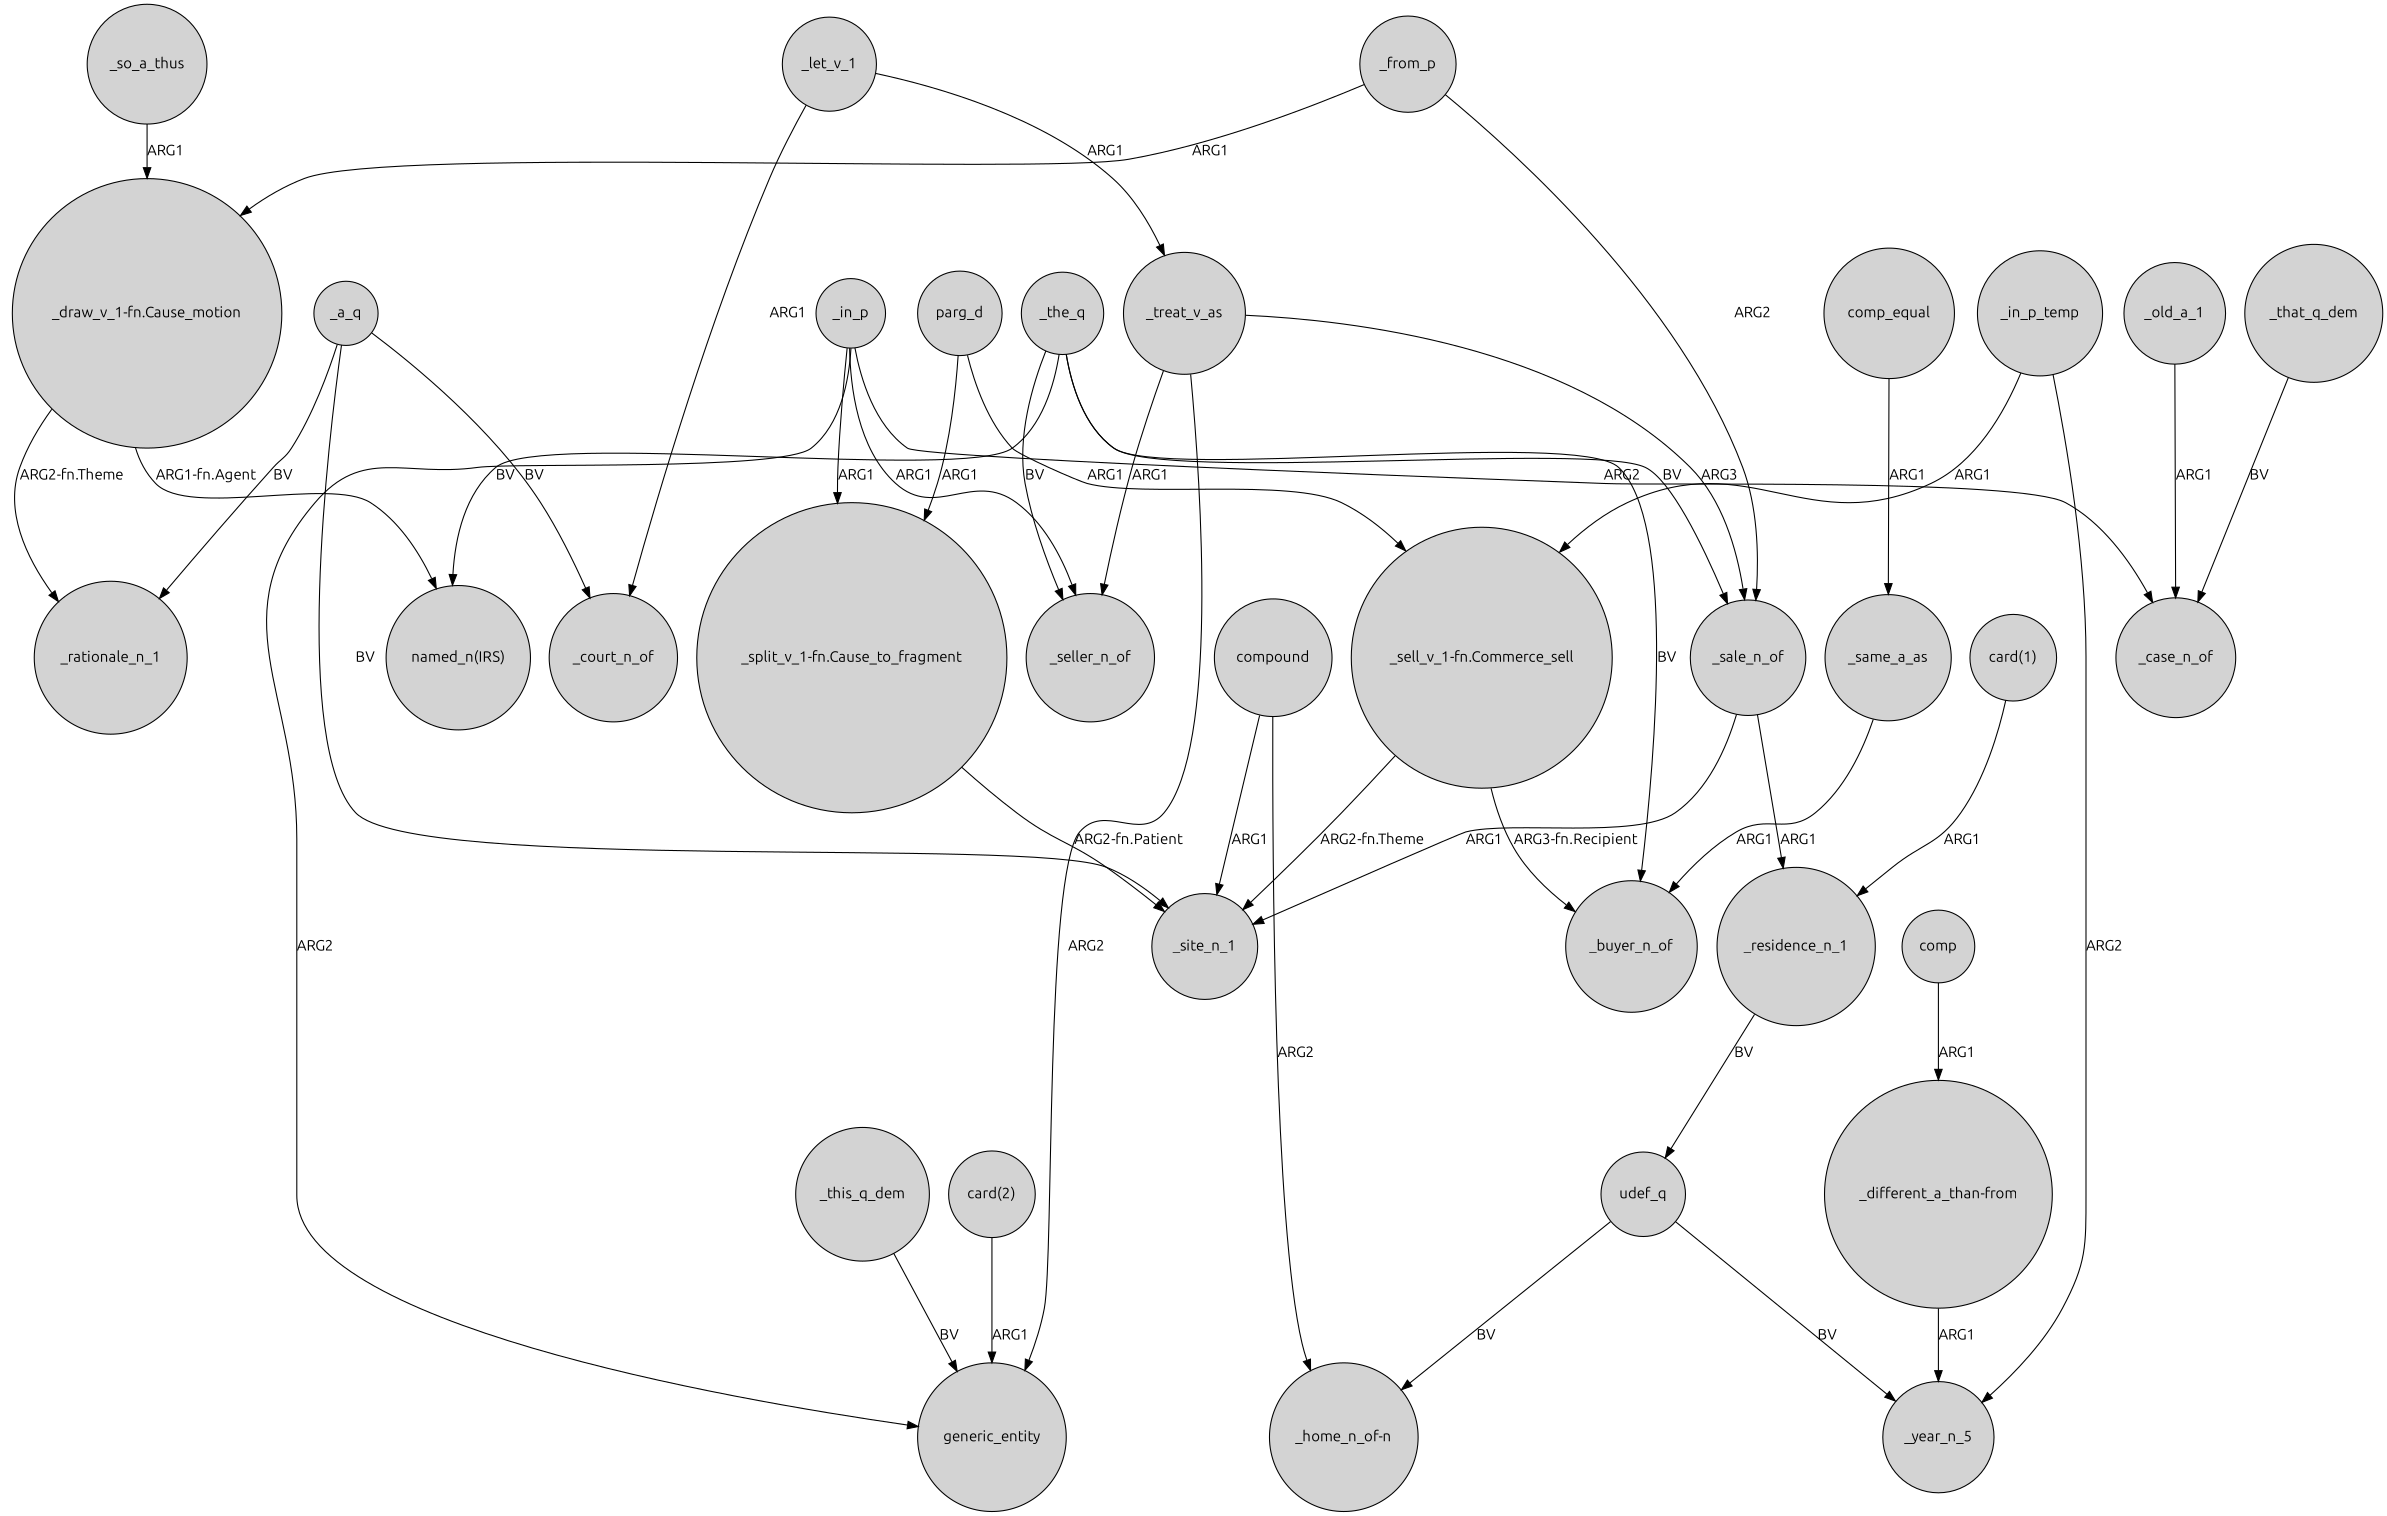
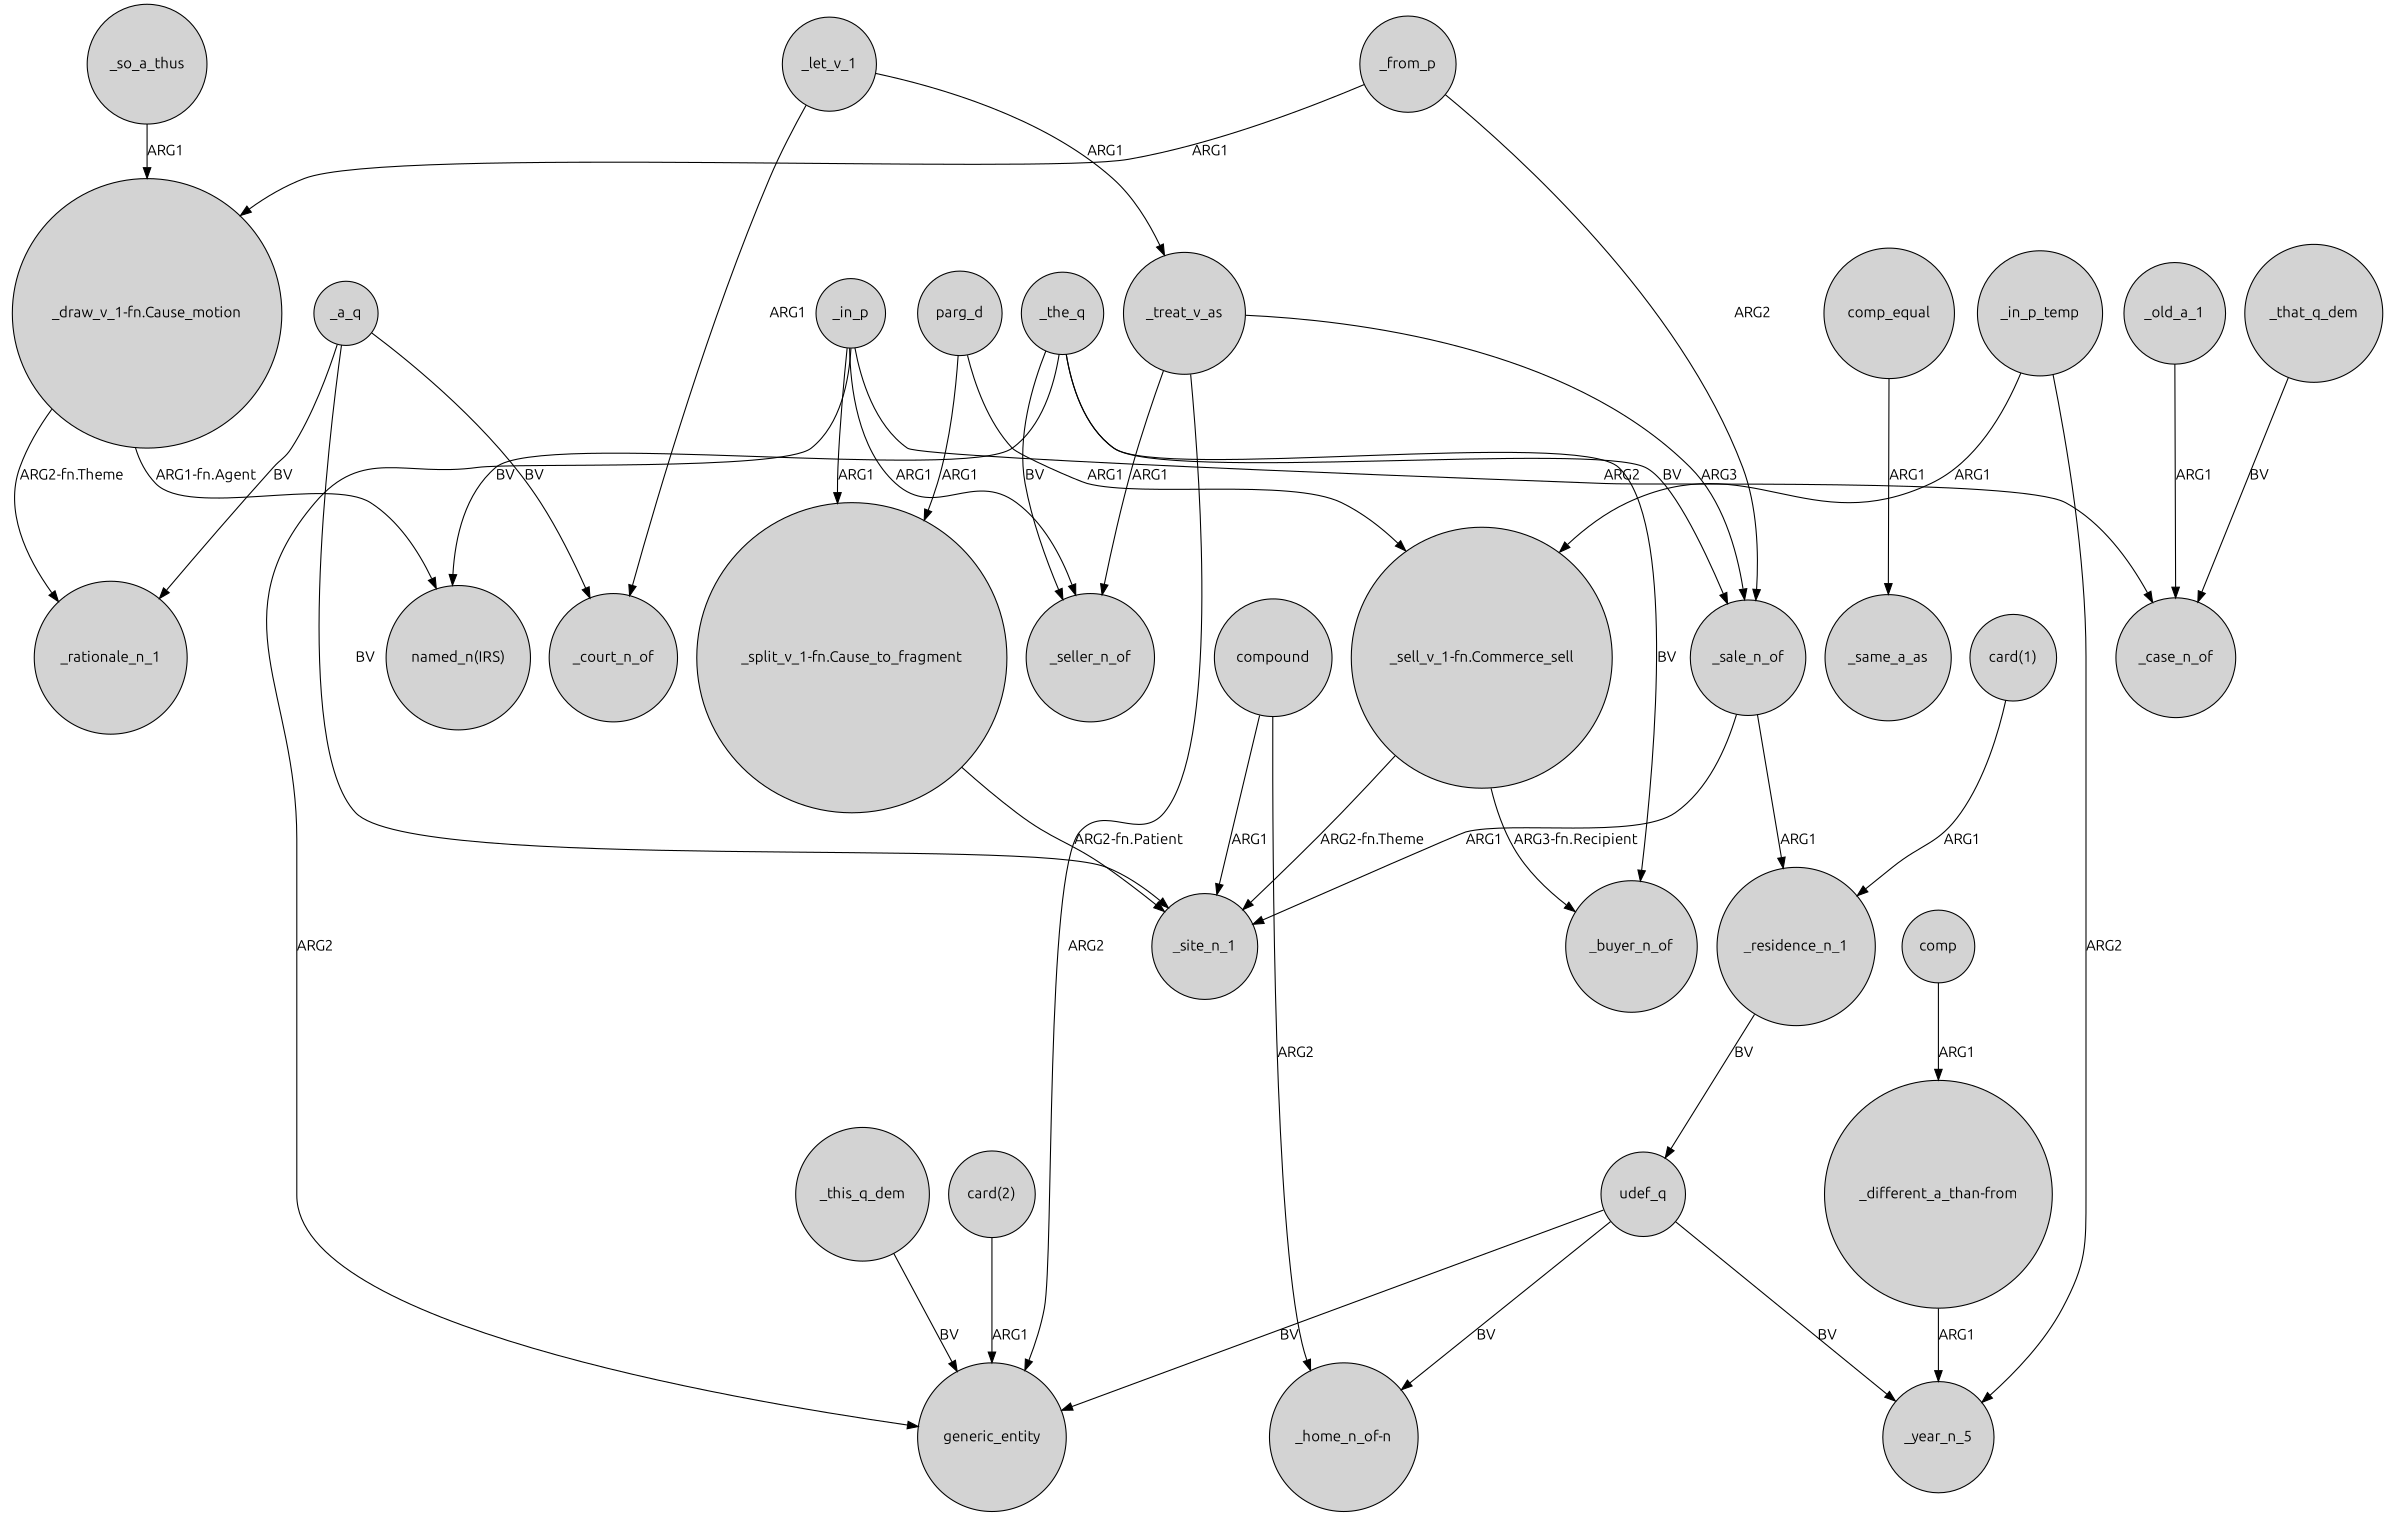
(1792, 823) -> none
none -> (1338, 1308)
